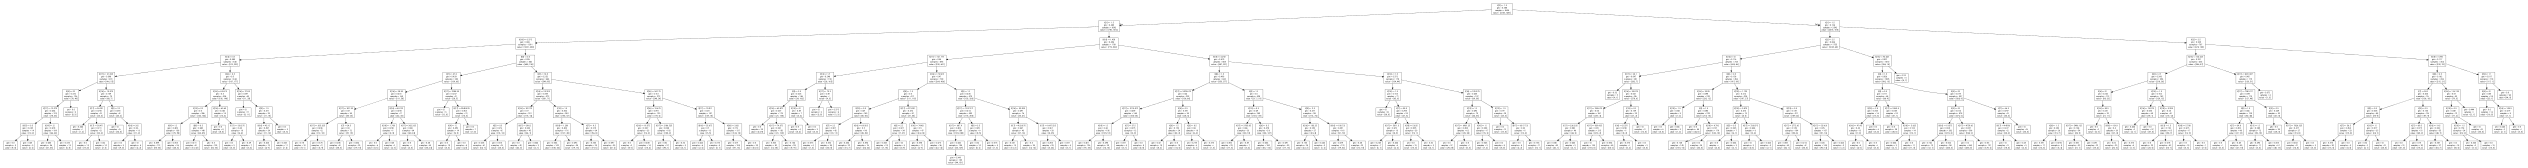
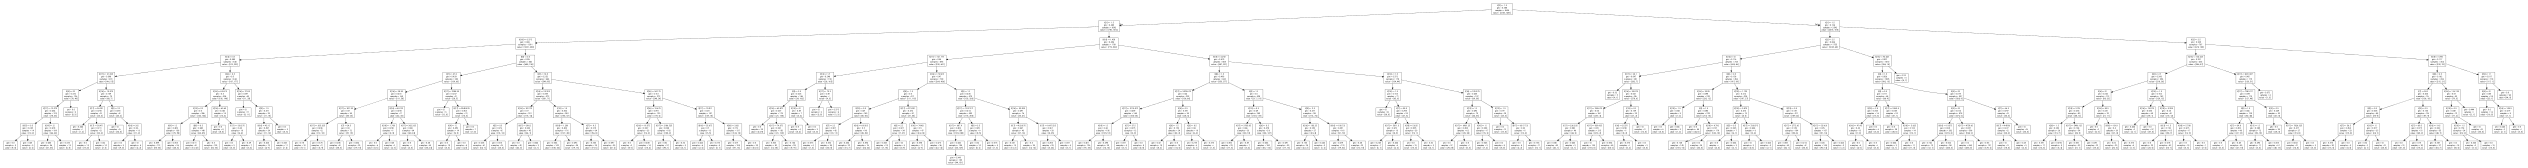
none -> (2074, 112)
